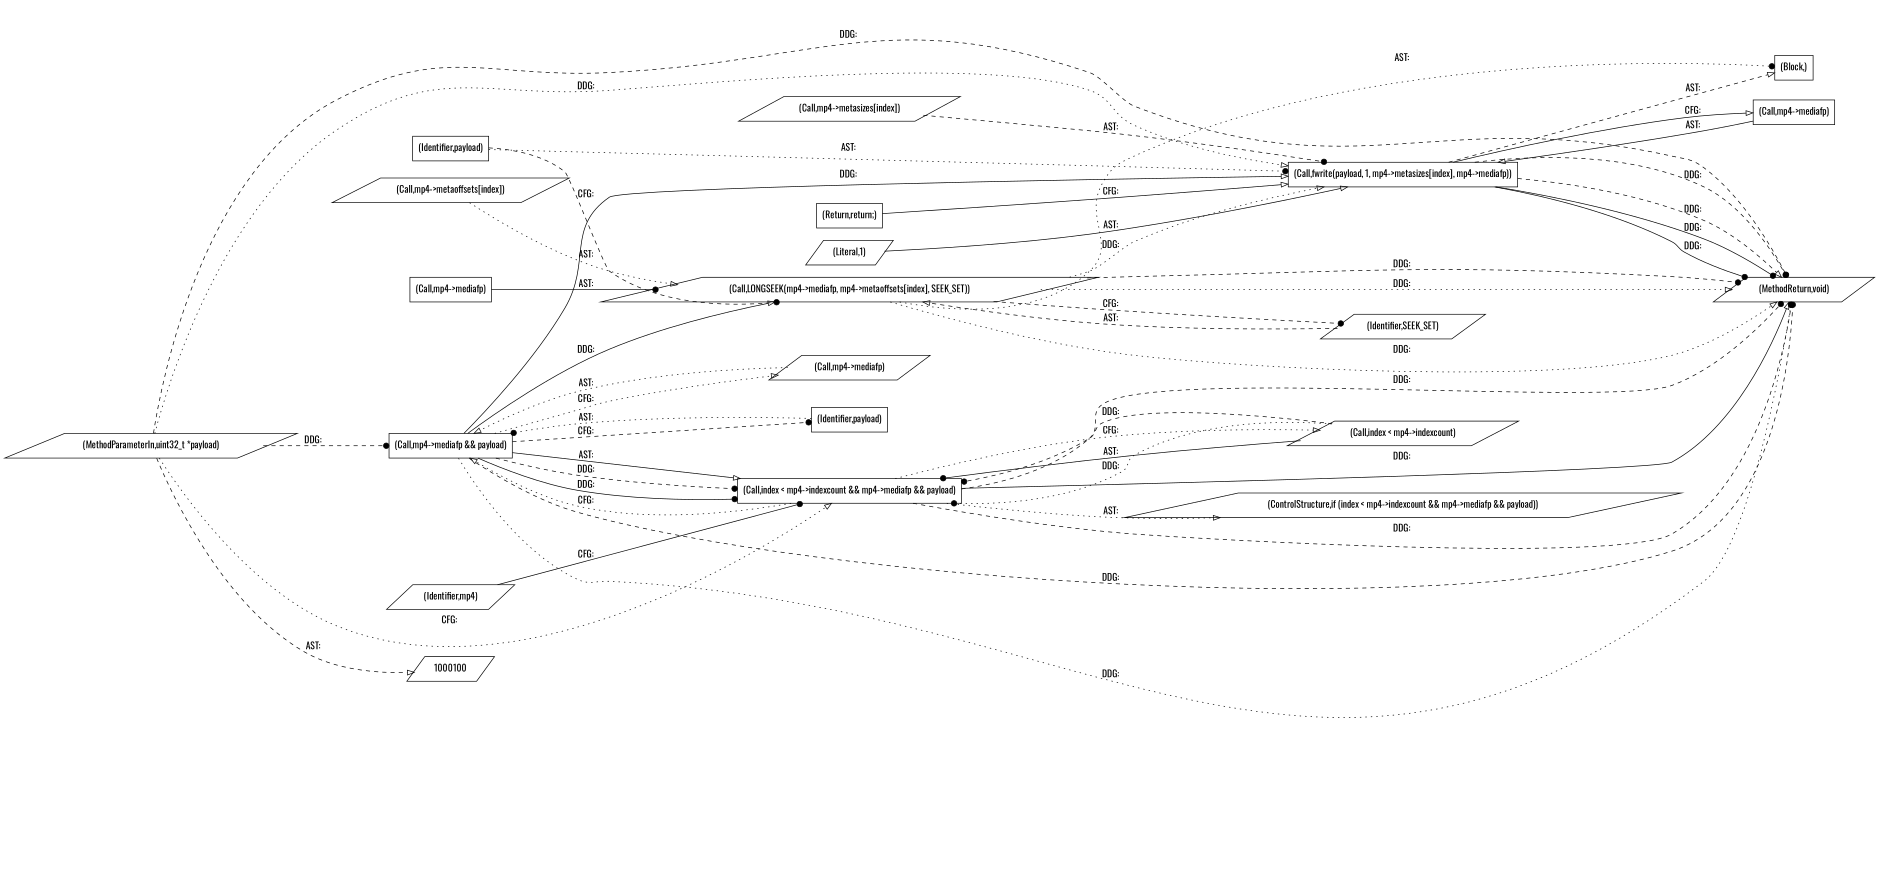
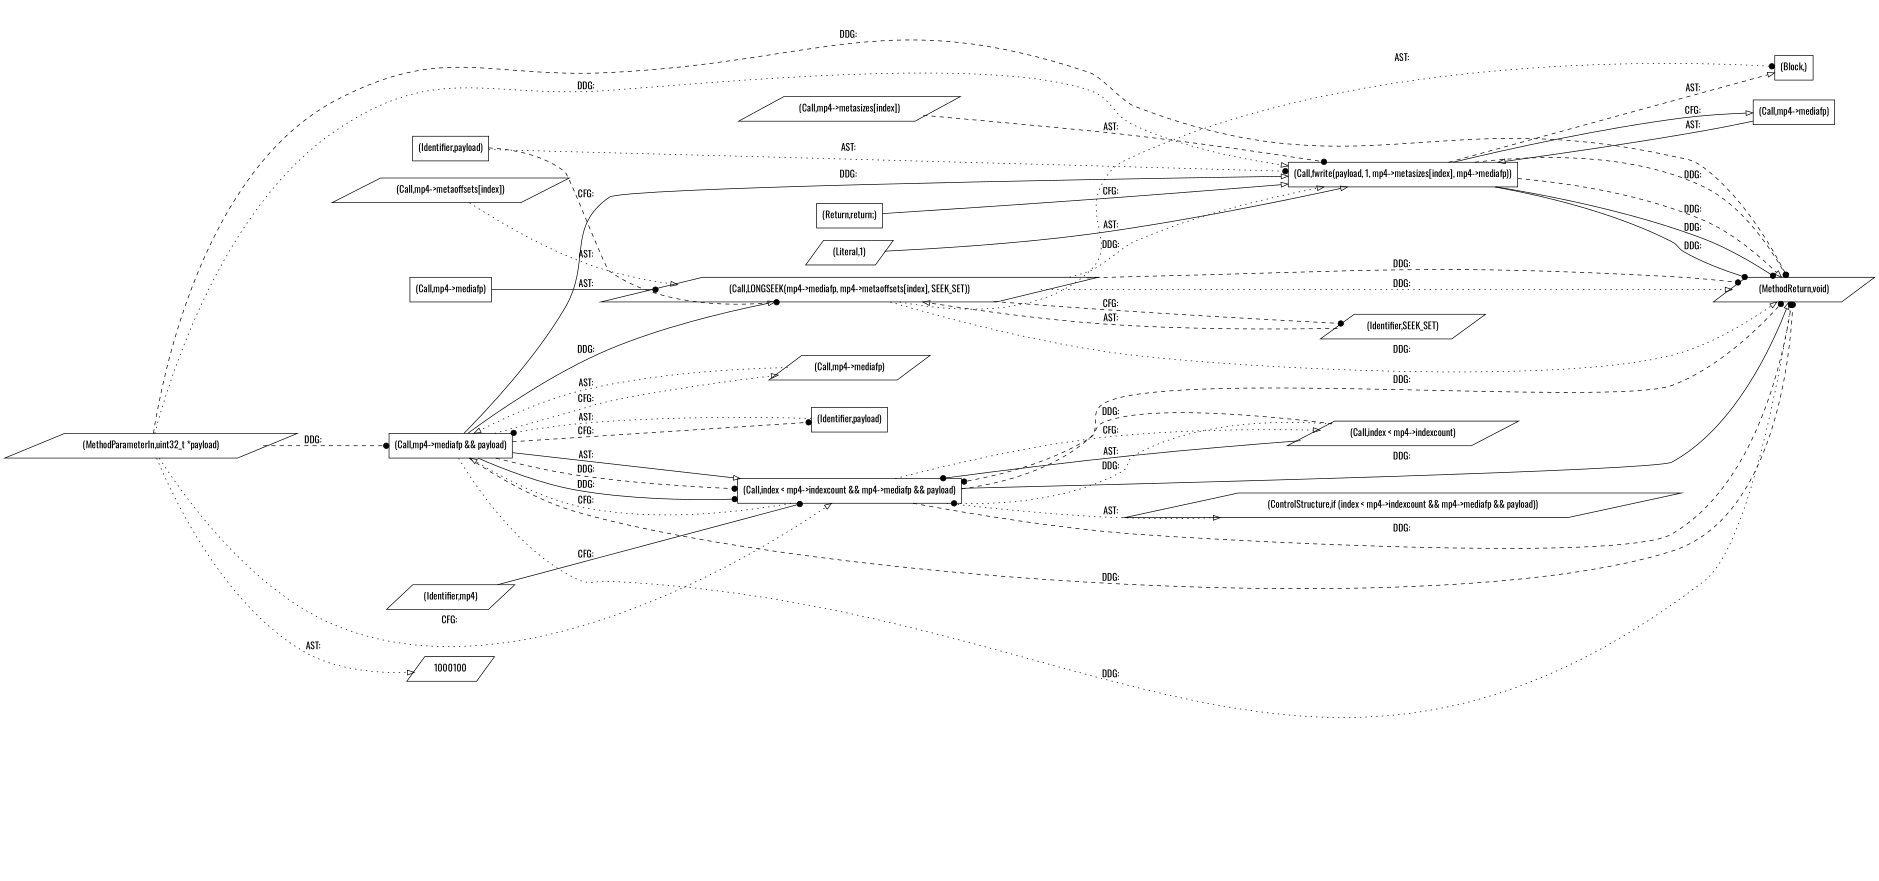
(250, 608) -> (250, 608)
